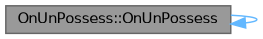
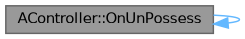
(118, 20) -> (110, 20)
